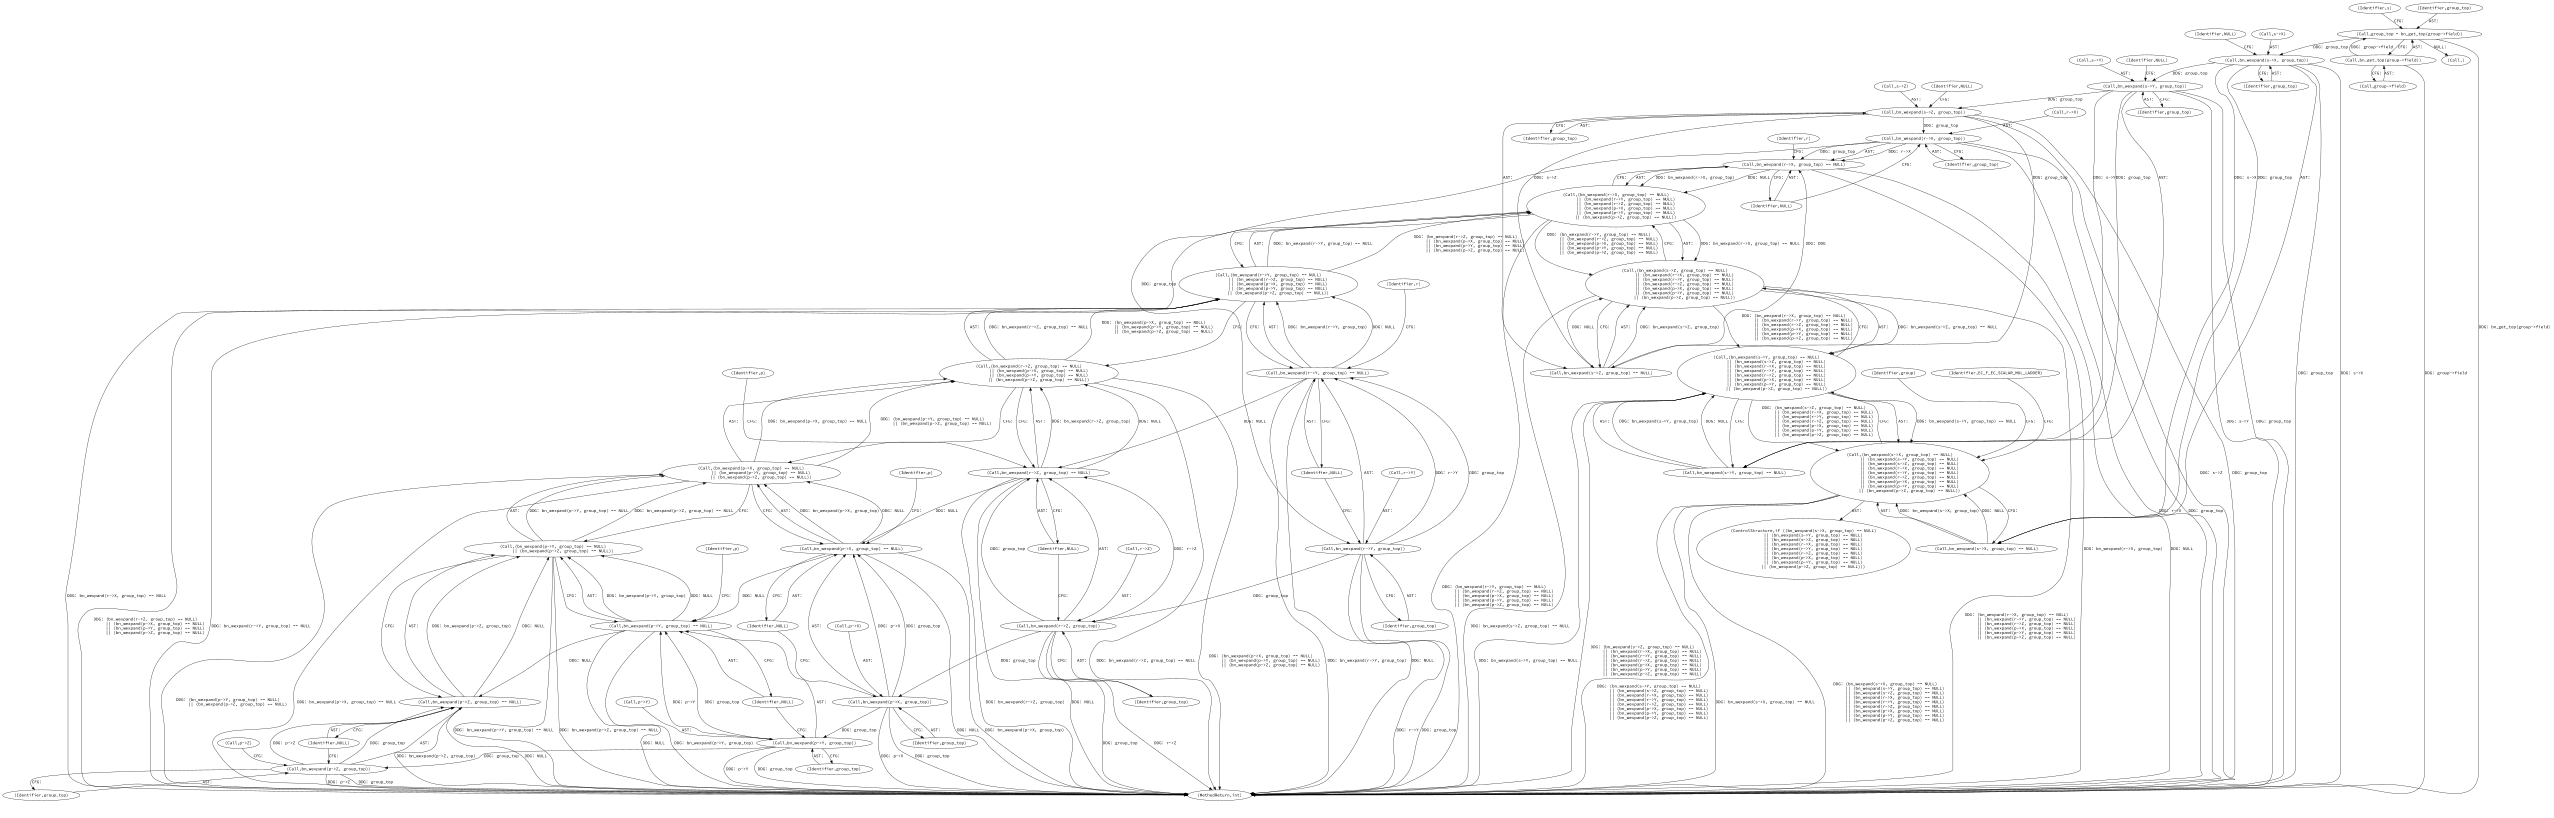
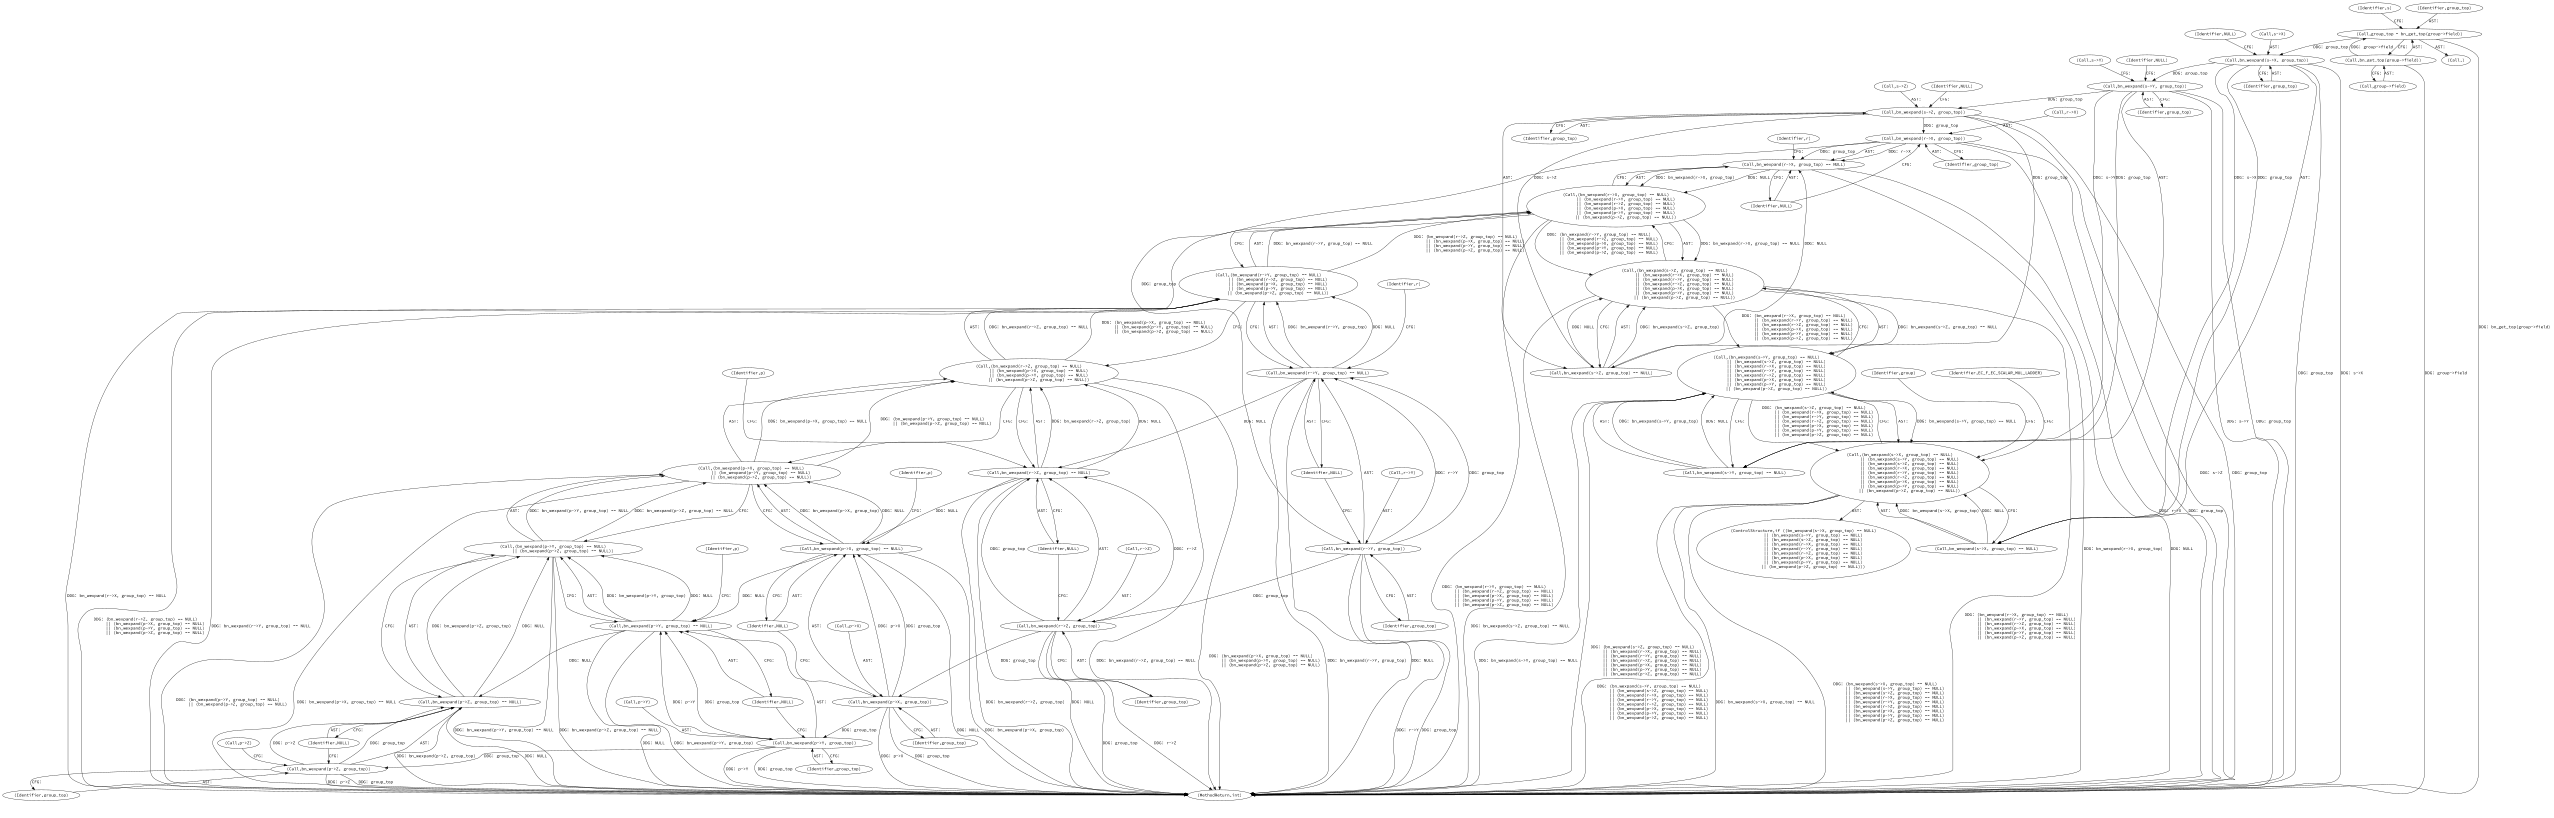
(2442, 47) -> (2442, 47)
(2127, 73) -> (2127, 73)
(1816, 244) -> (1816, 244)
